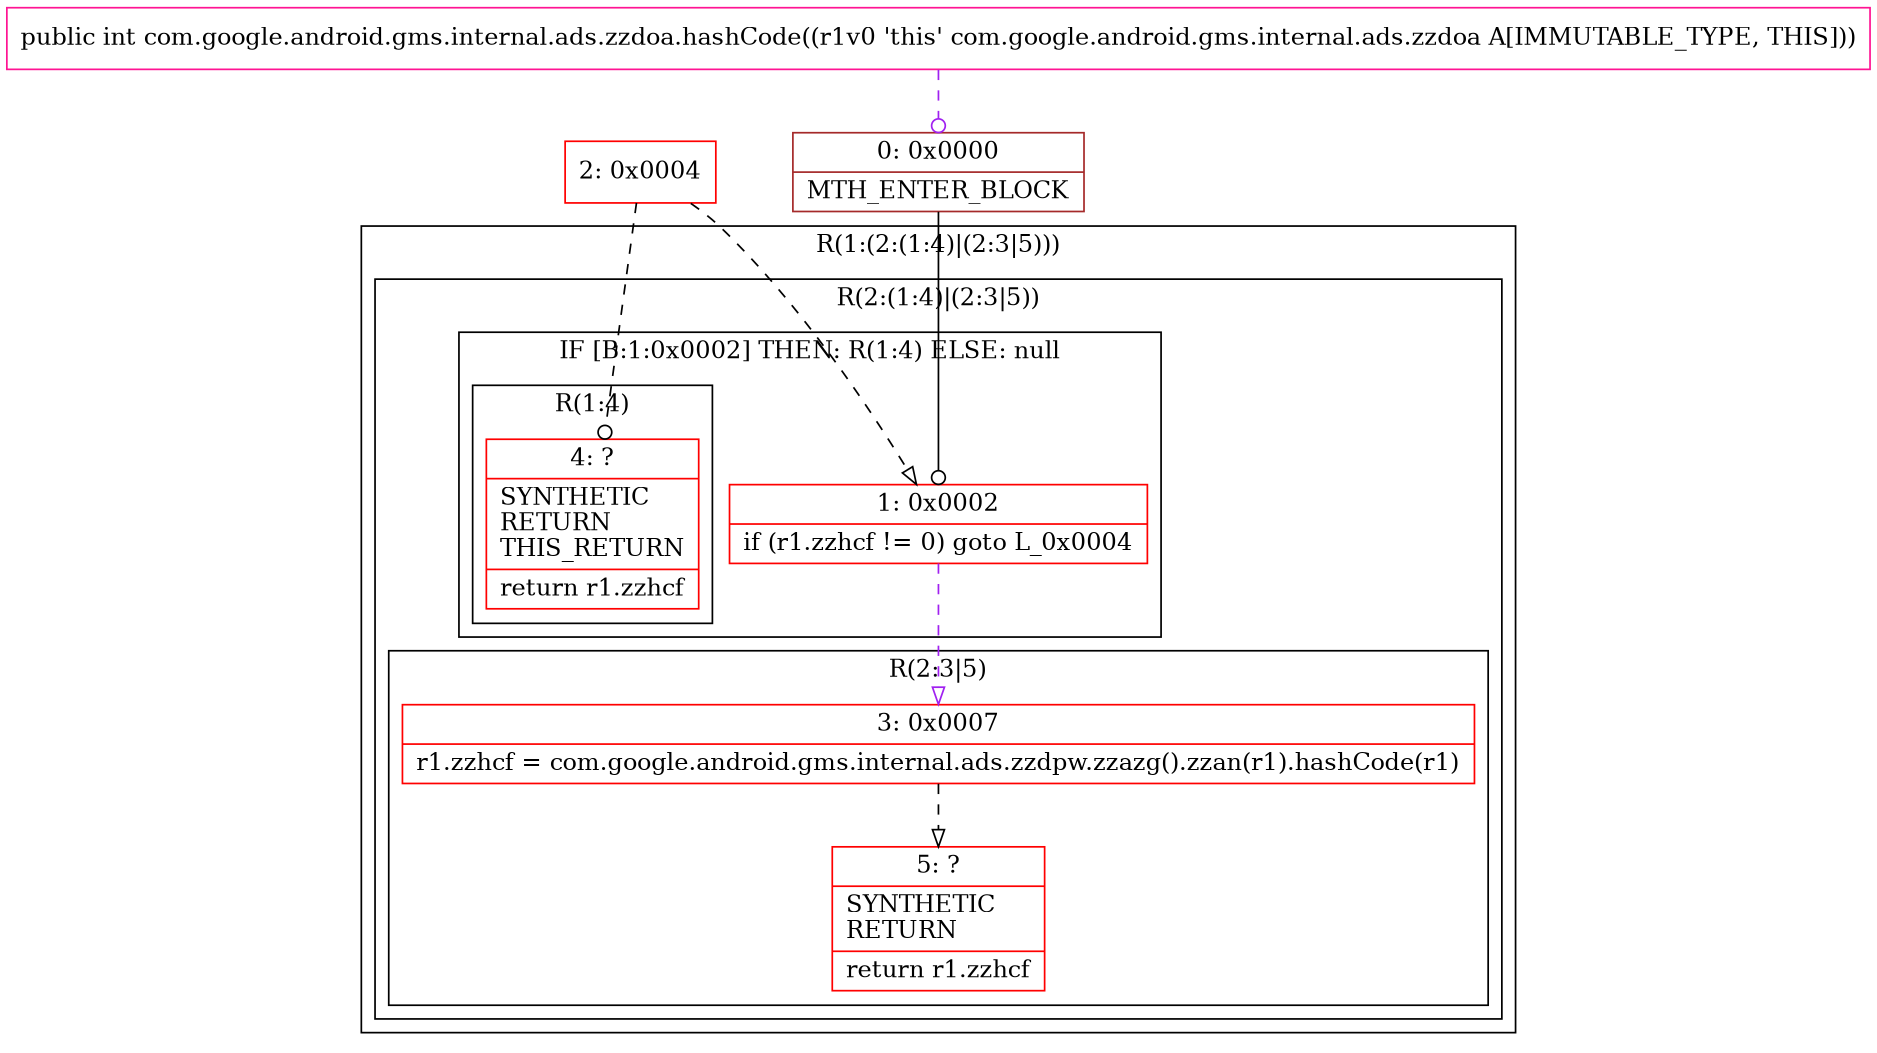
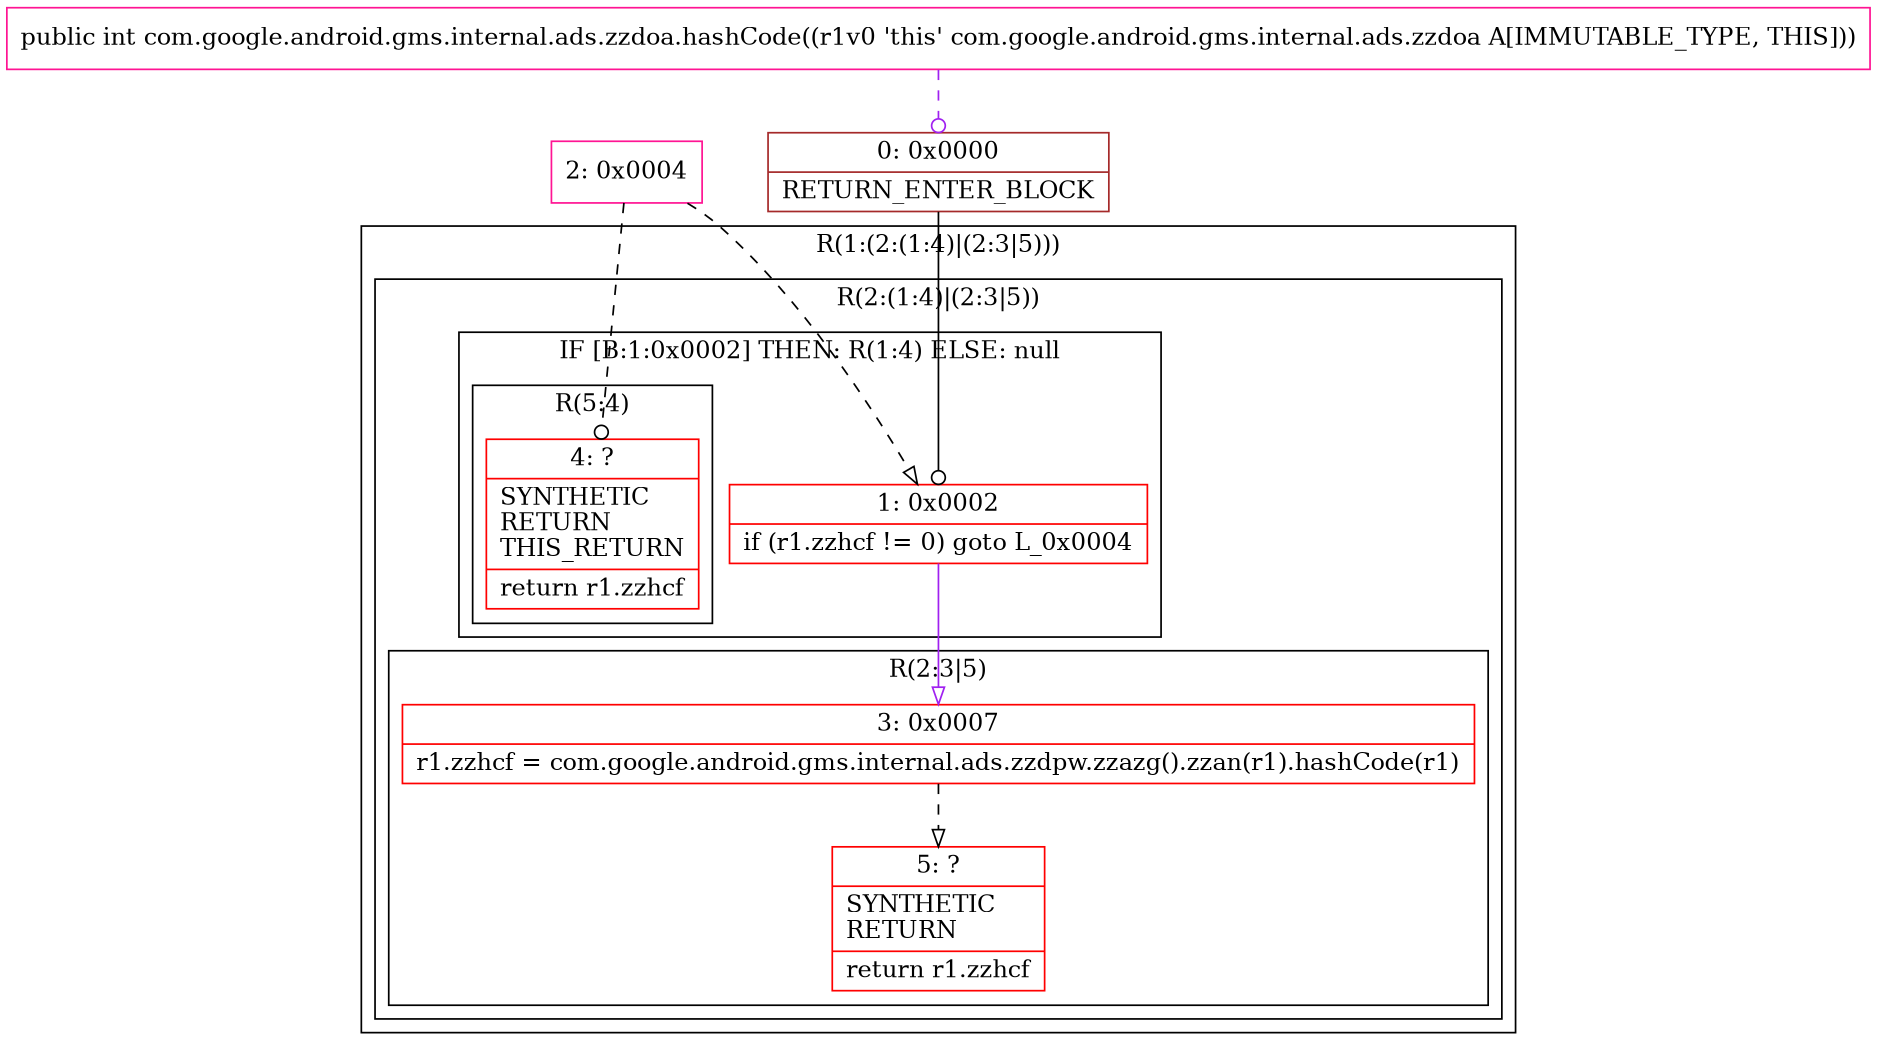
(640, 172) -> (627, 172)
(938, 191) -> (938, 191)
(593, 405) -> (593, 405)
(938, 625) -> (938, 625)
